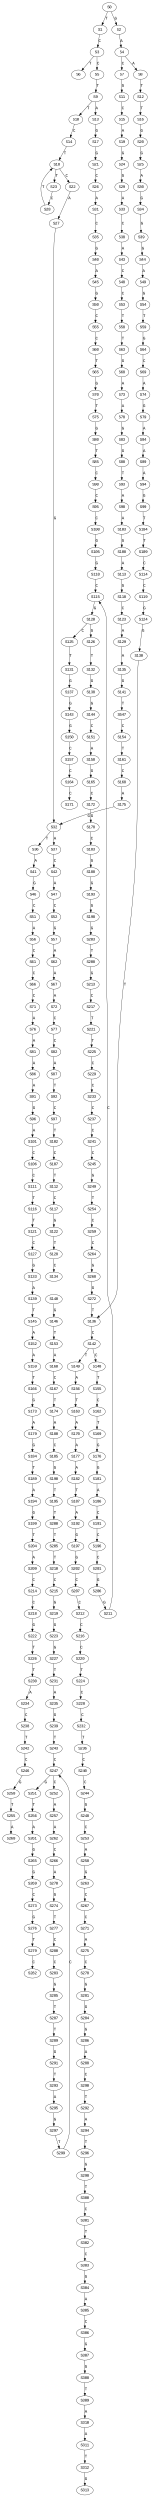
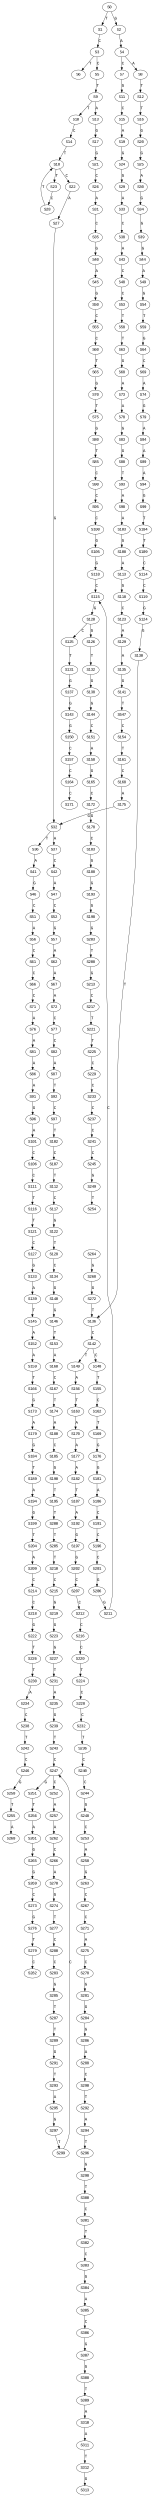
(92, 1232) -> none
none -> (54, 1287)
